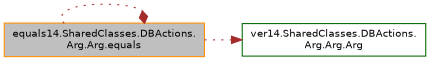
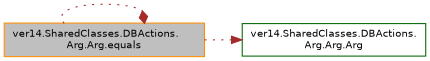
(104, 40) -> (104, 40)
